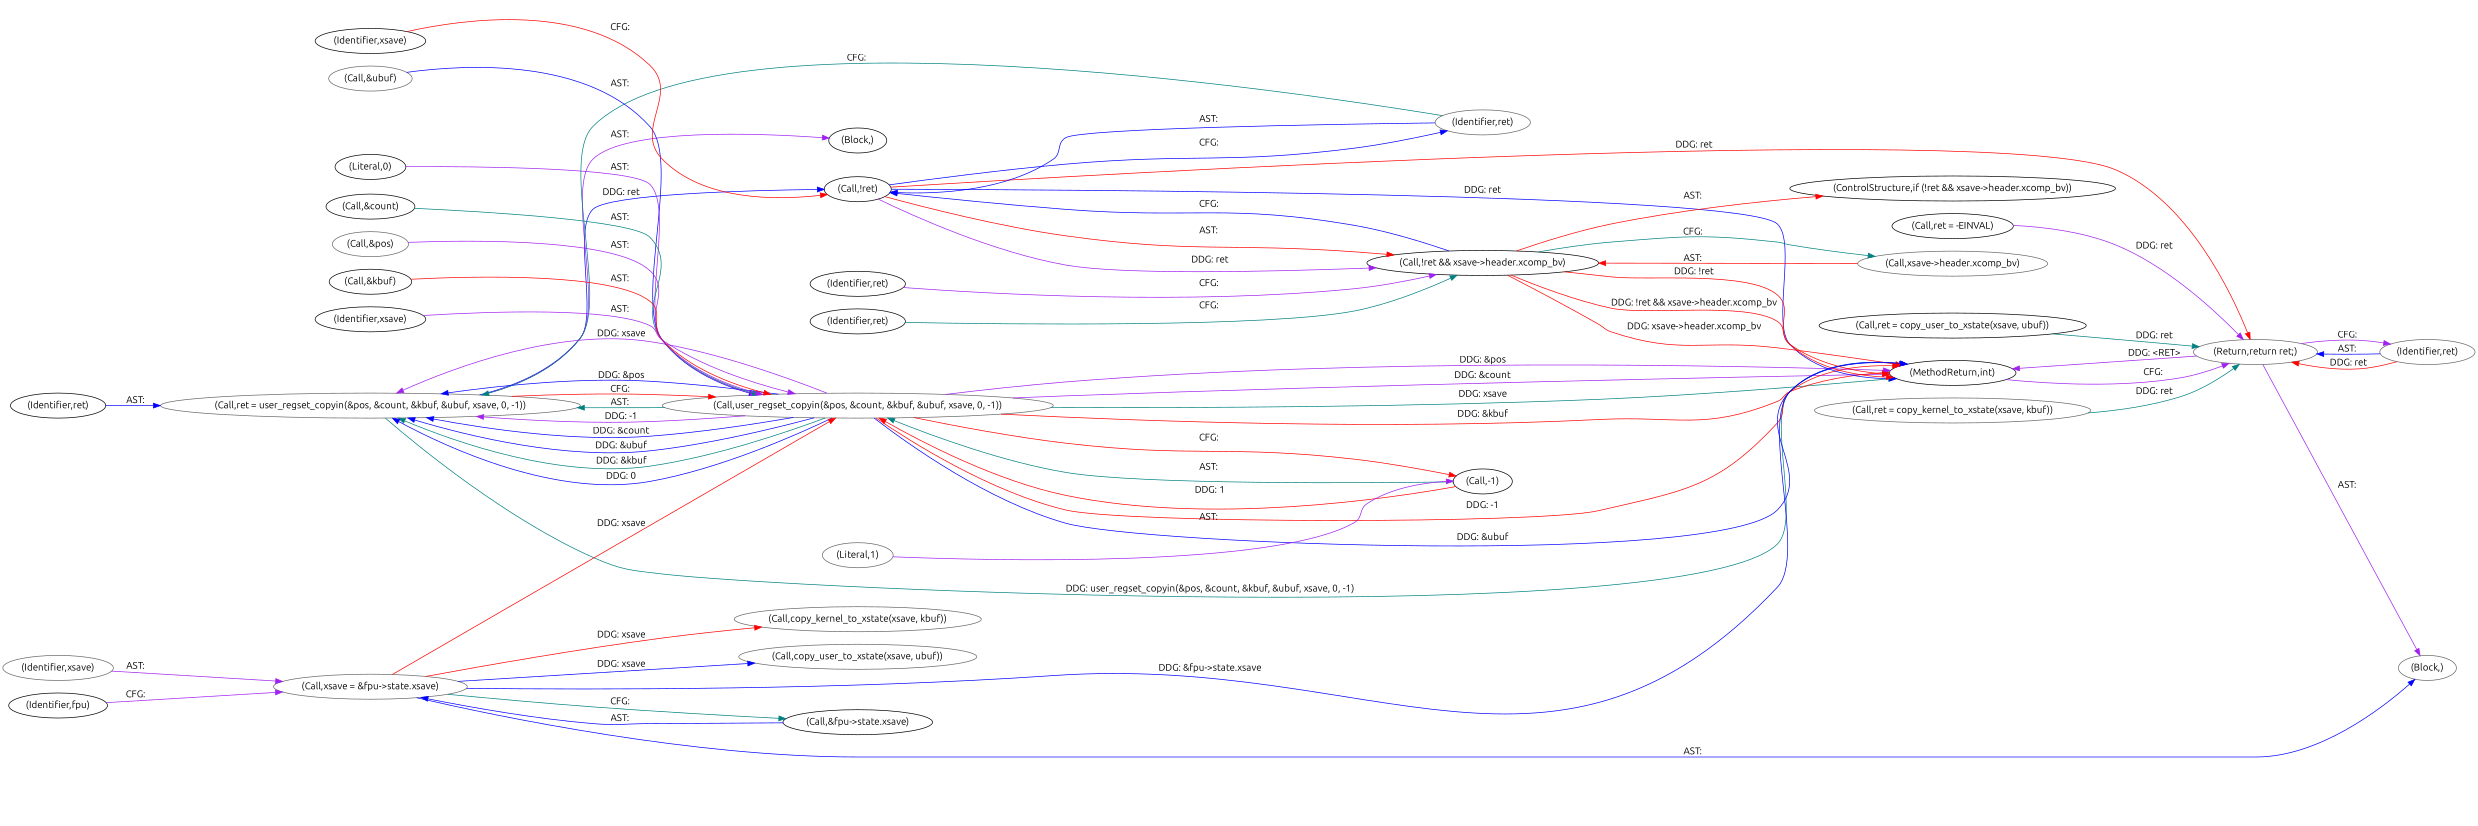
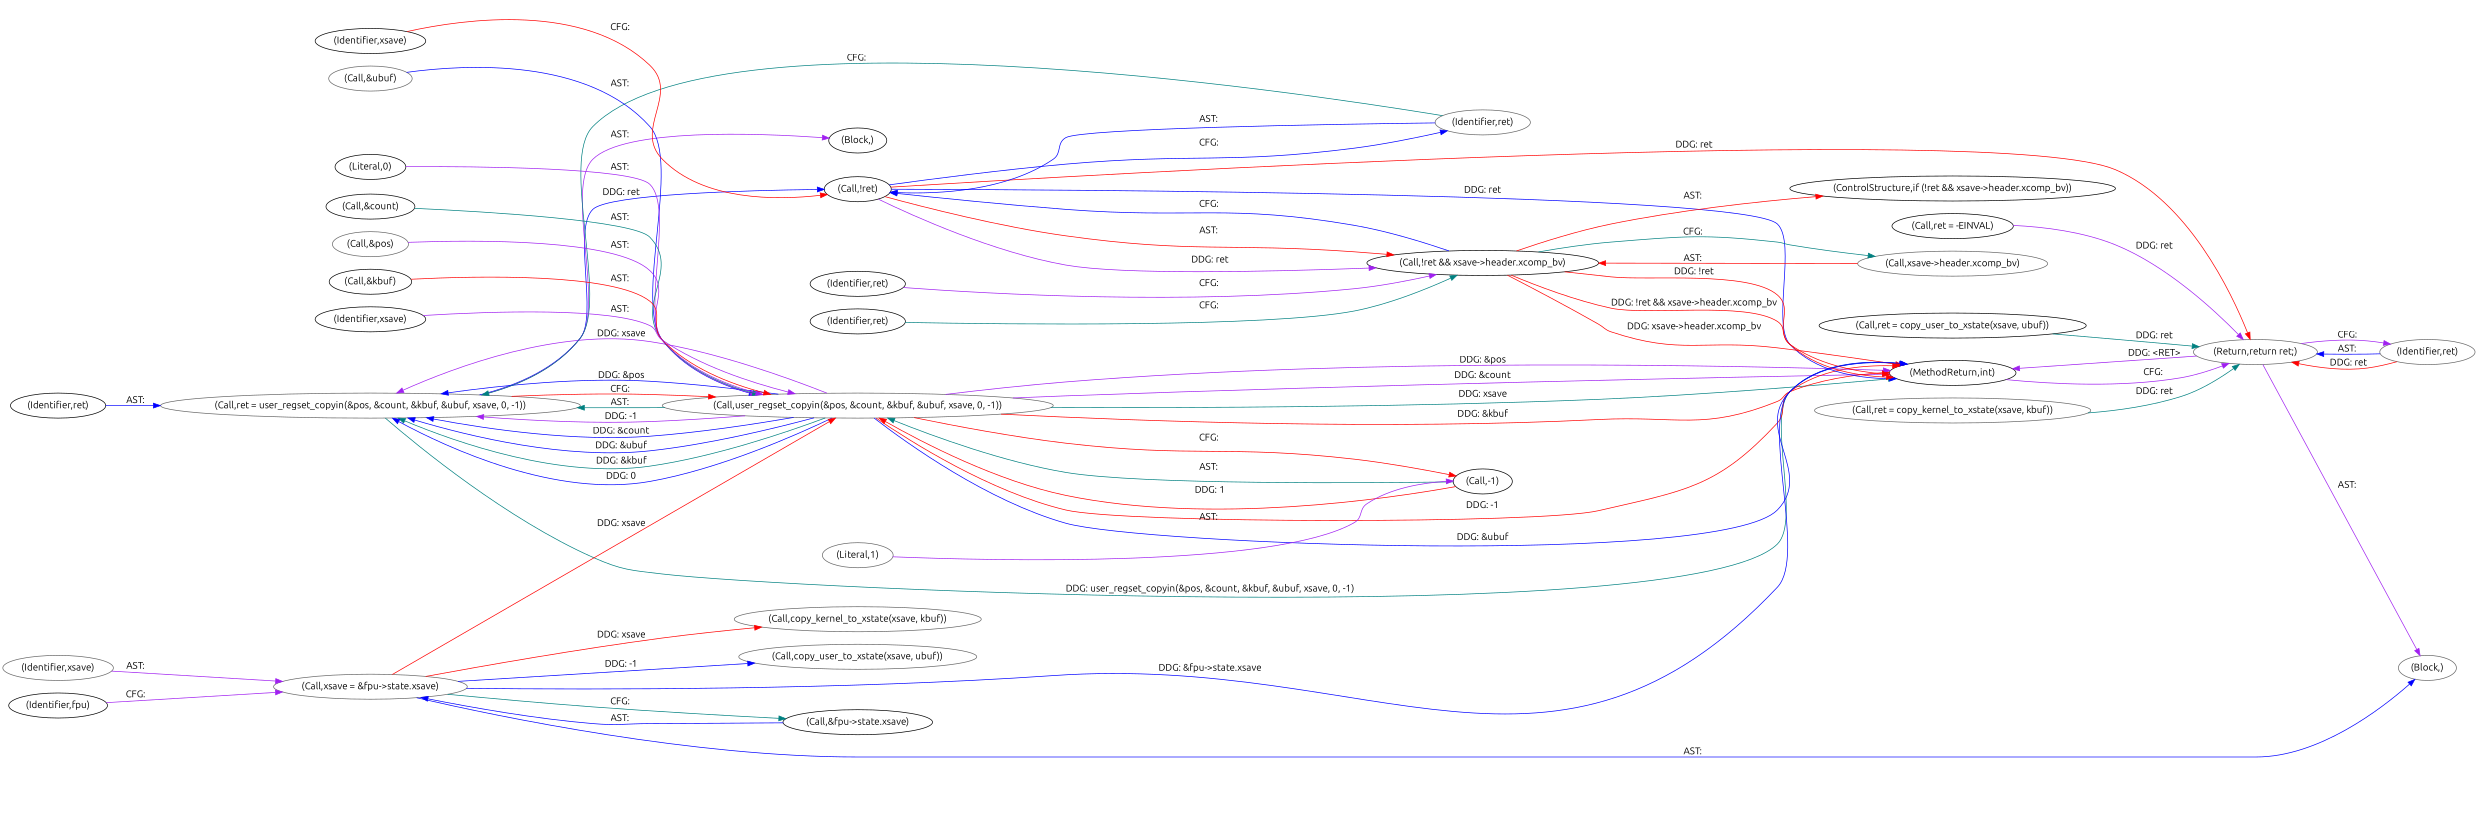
(621, 664) -> (621, 664)
